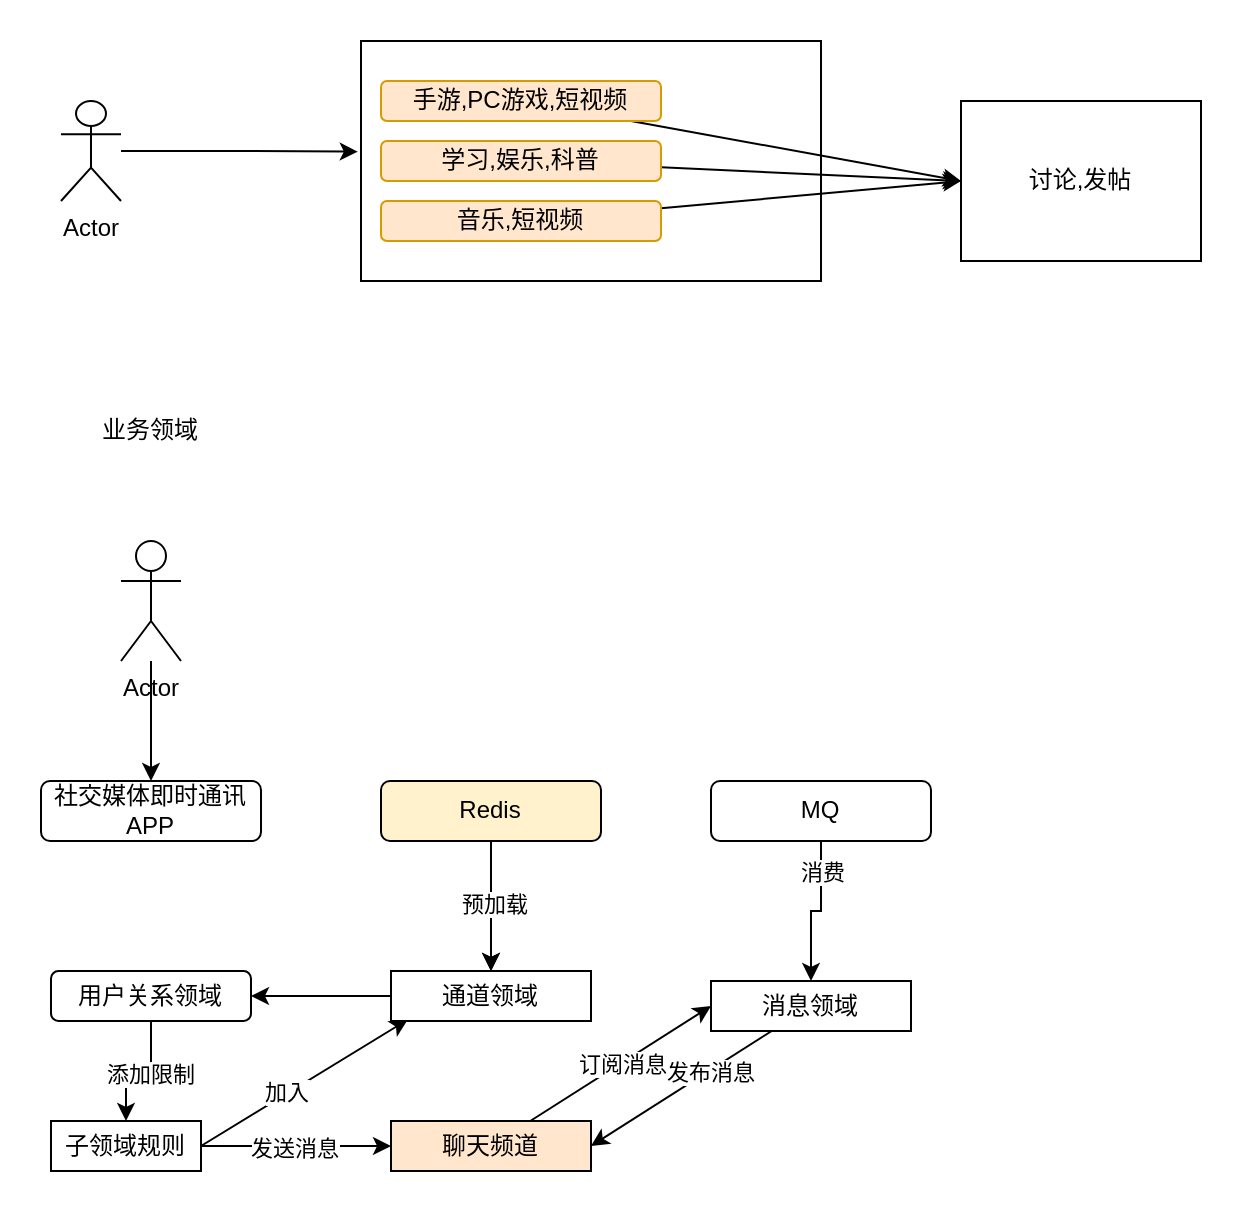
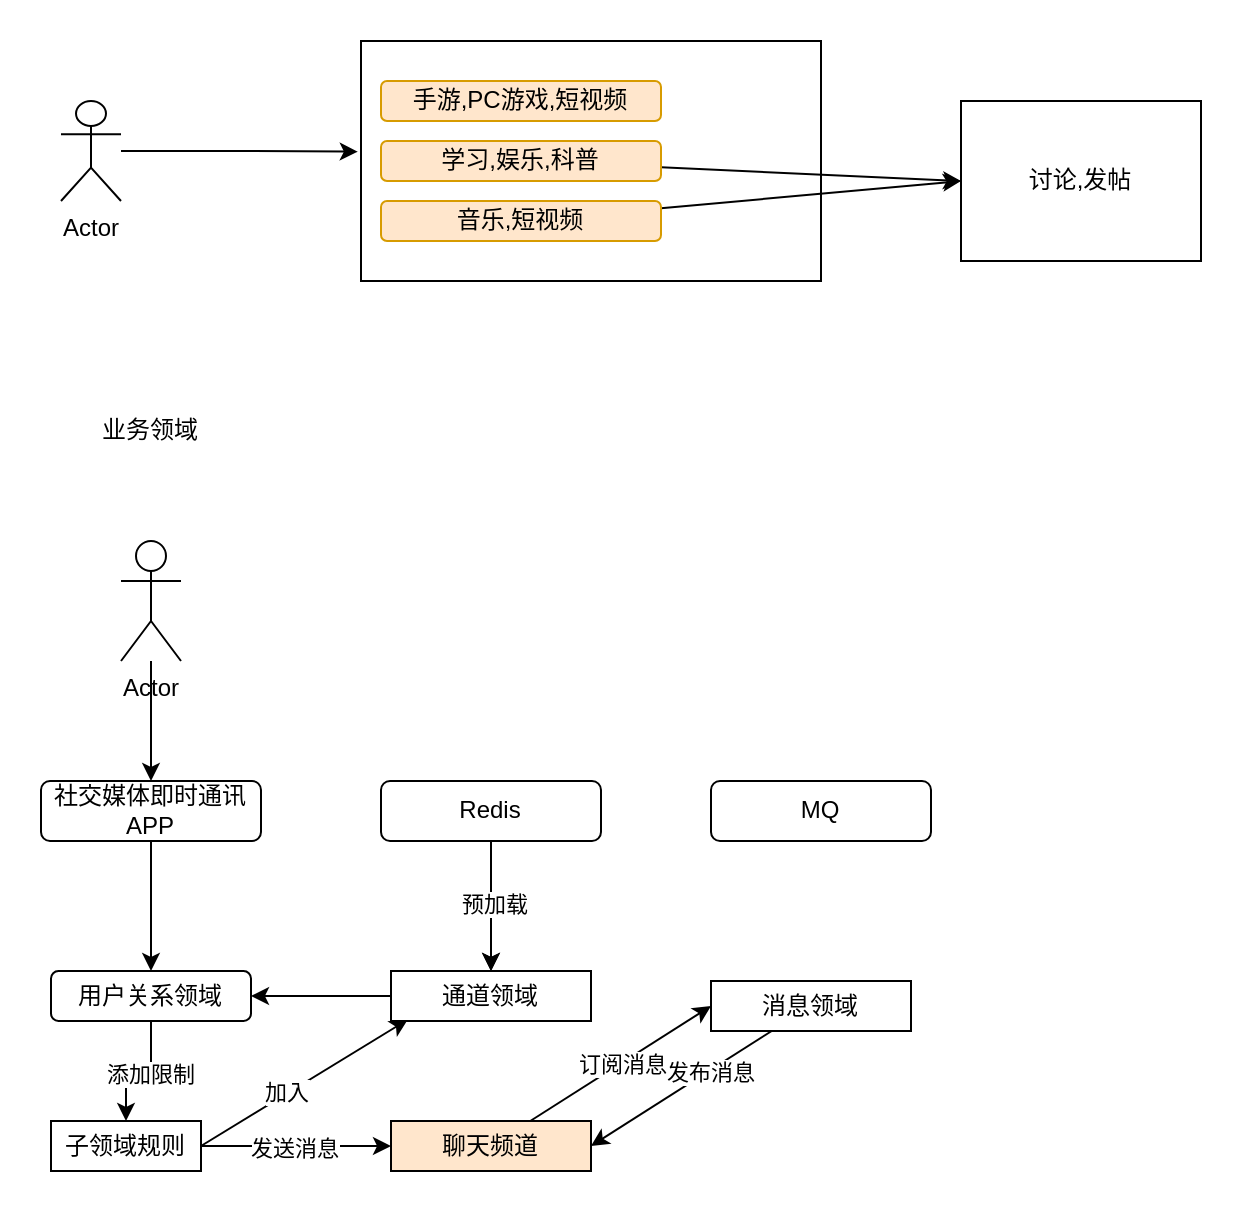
(787, 149) -> none
(491, 811) -> (491, 811)
none -> (151, 899)
(821, 909) -> none
